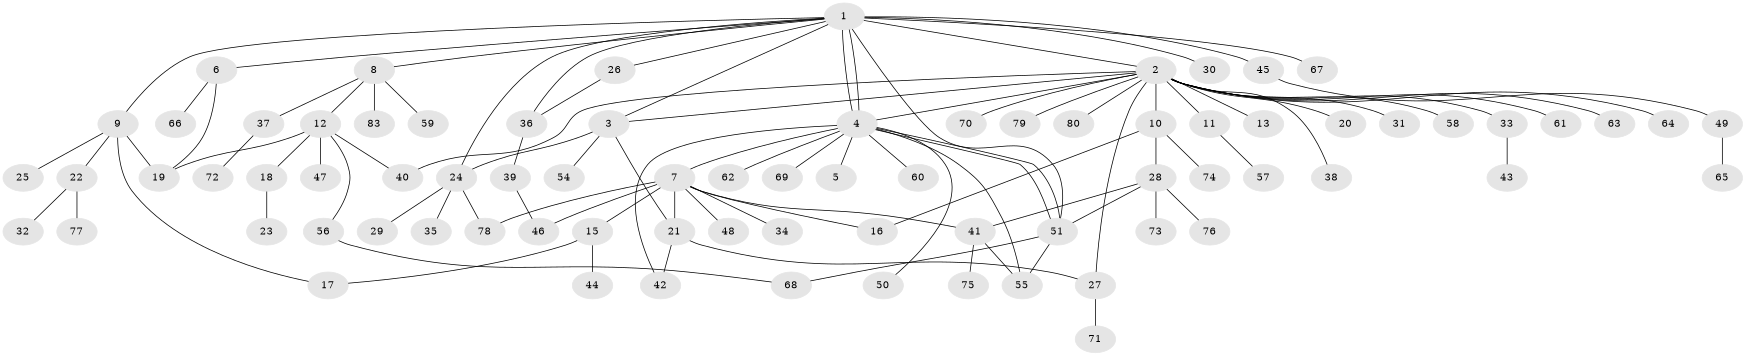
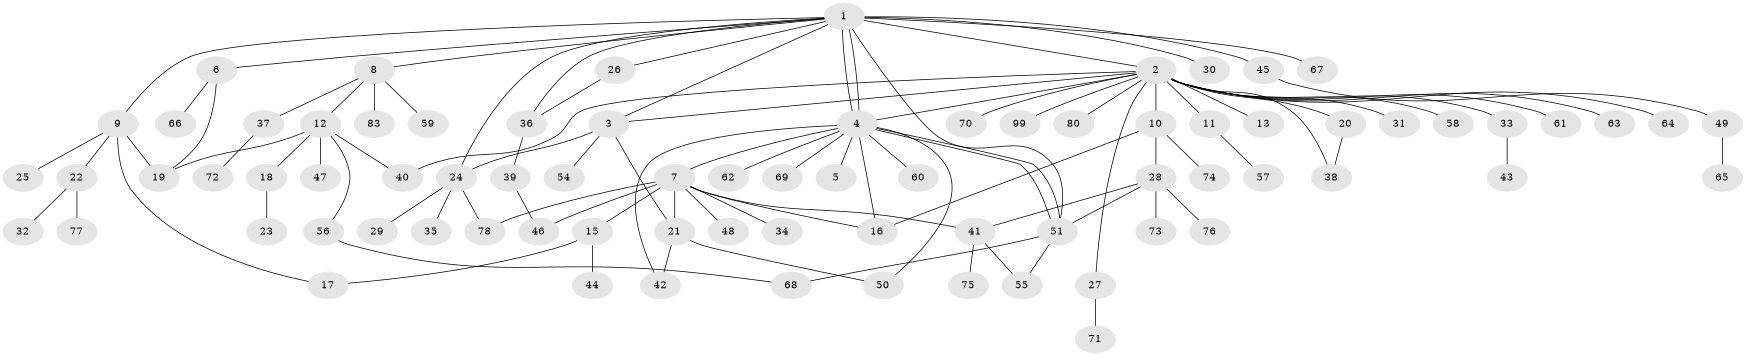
(1020, 124) -> (1020, 124)
none -> (1339, 151)
(973, 176) -> (867, 178)
(873, 263) -> (777, 262)
